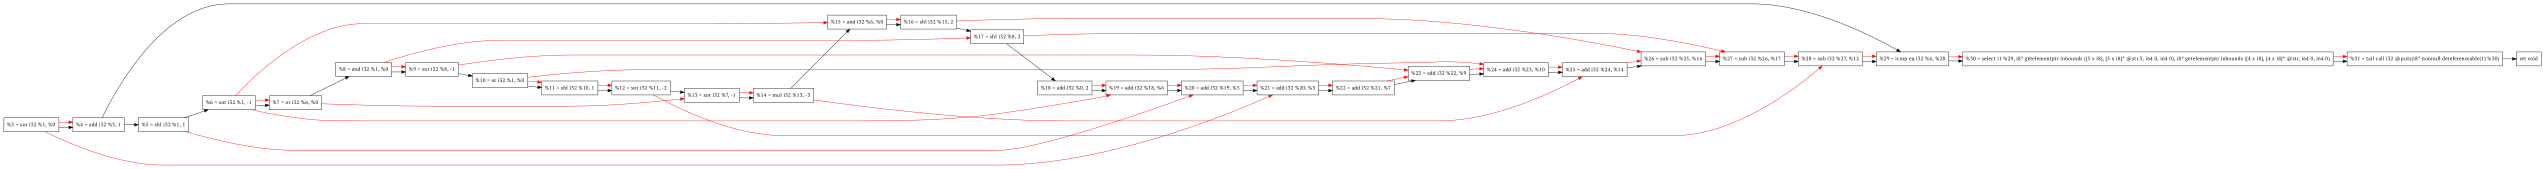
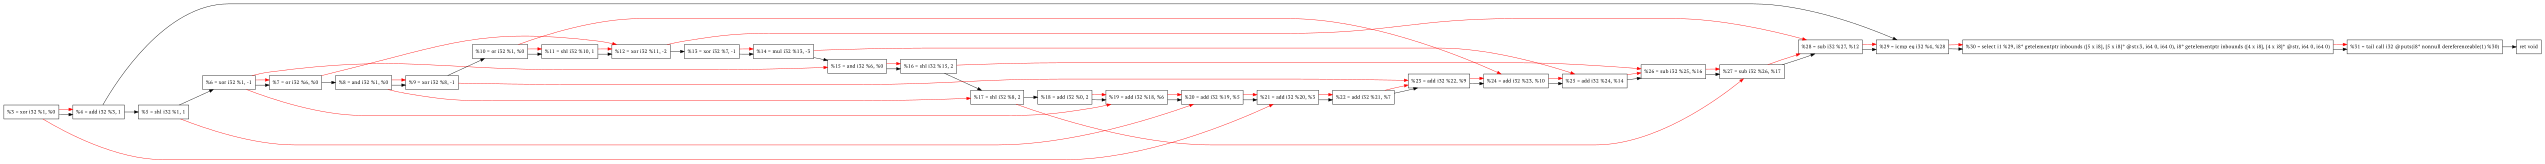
(501, 106) -> (465, 41)
